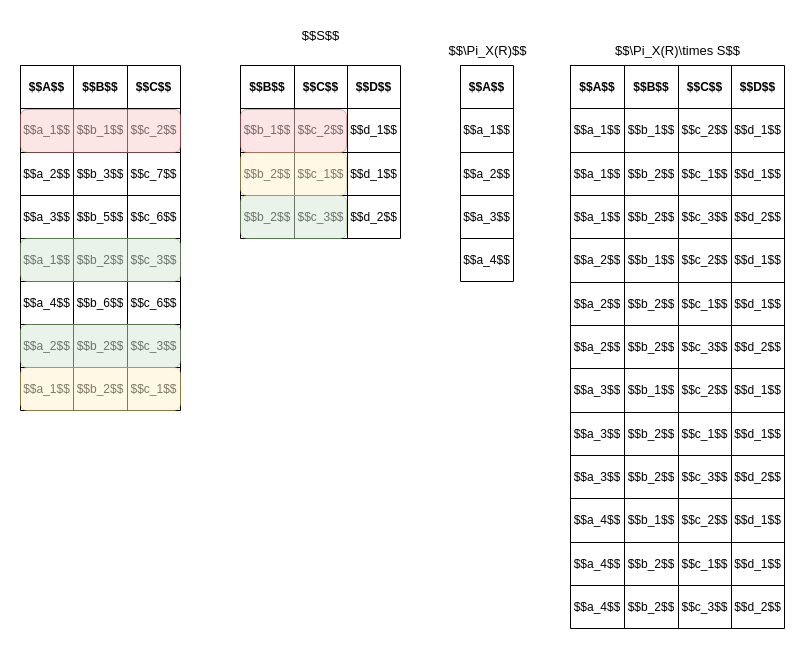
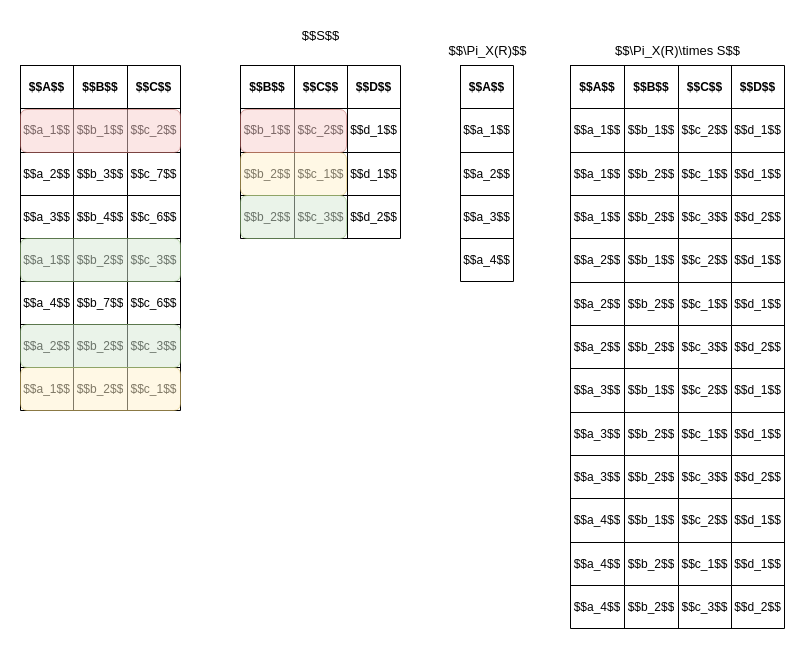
(101, 218) -> (101, 218)
(101, 304) -> (101, 304)
